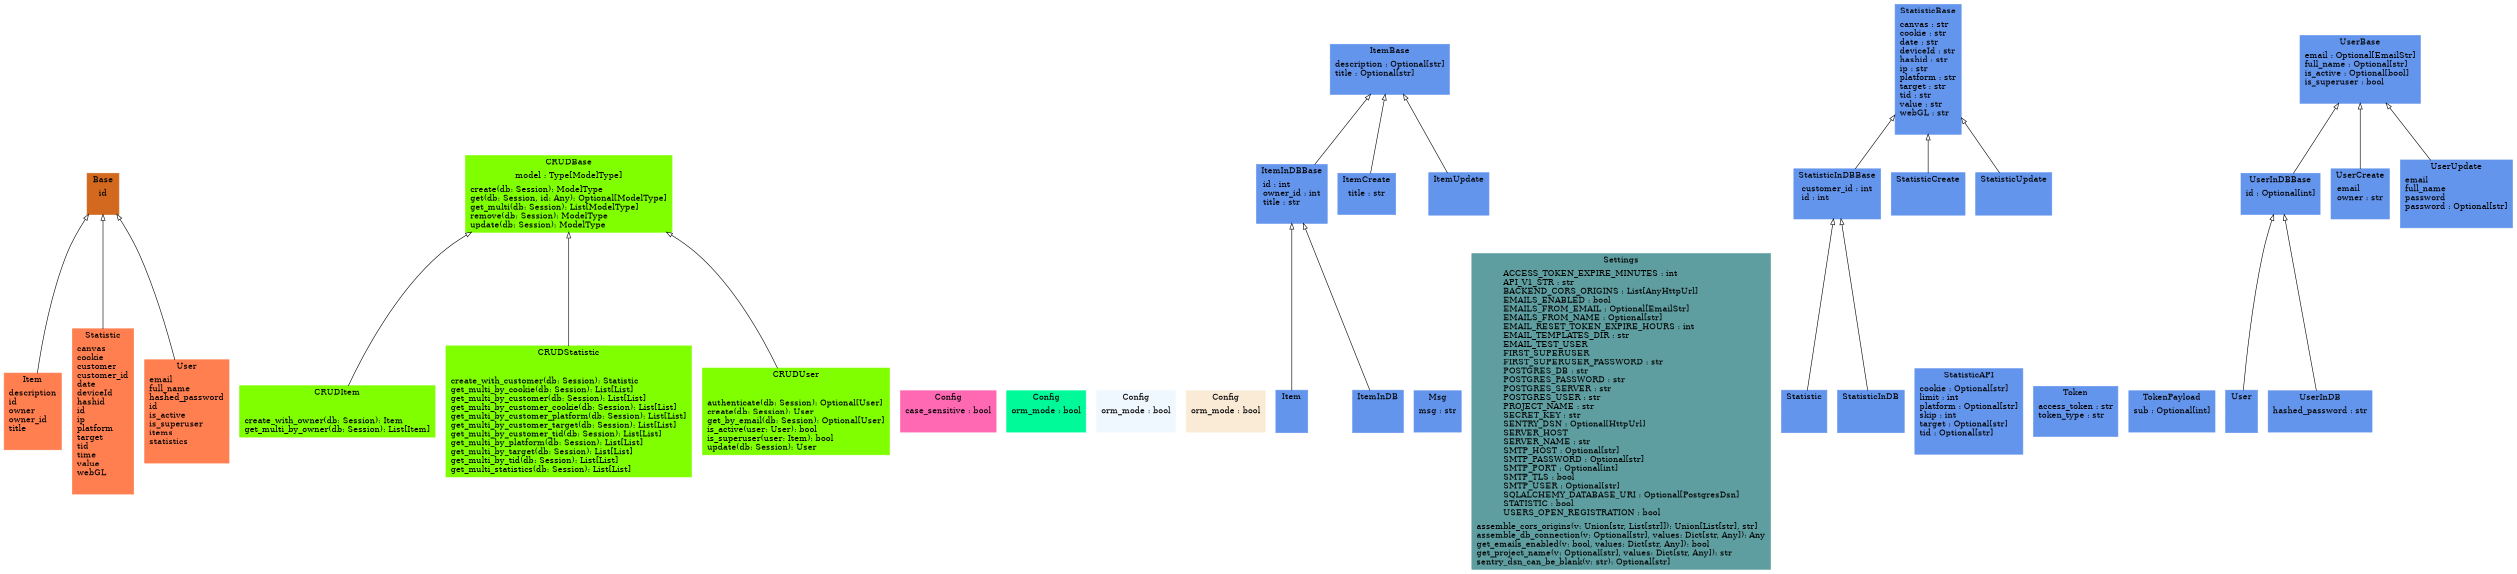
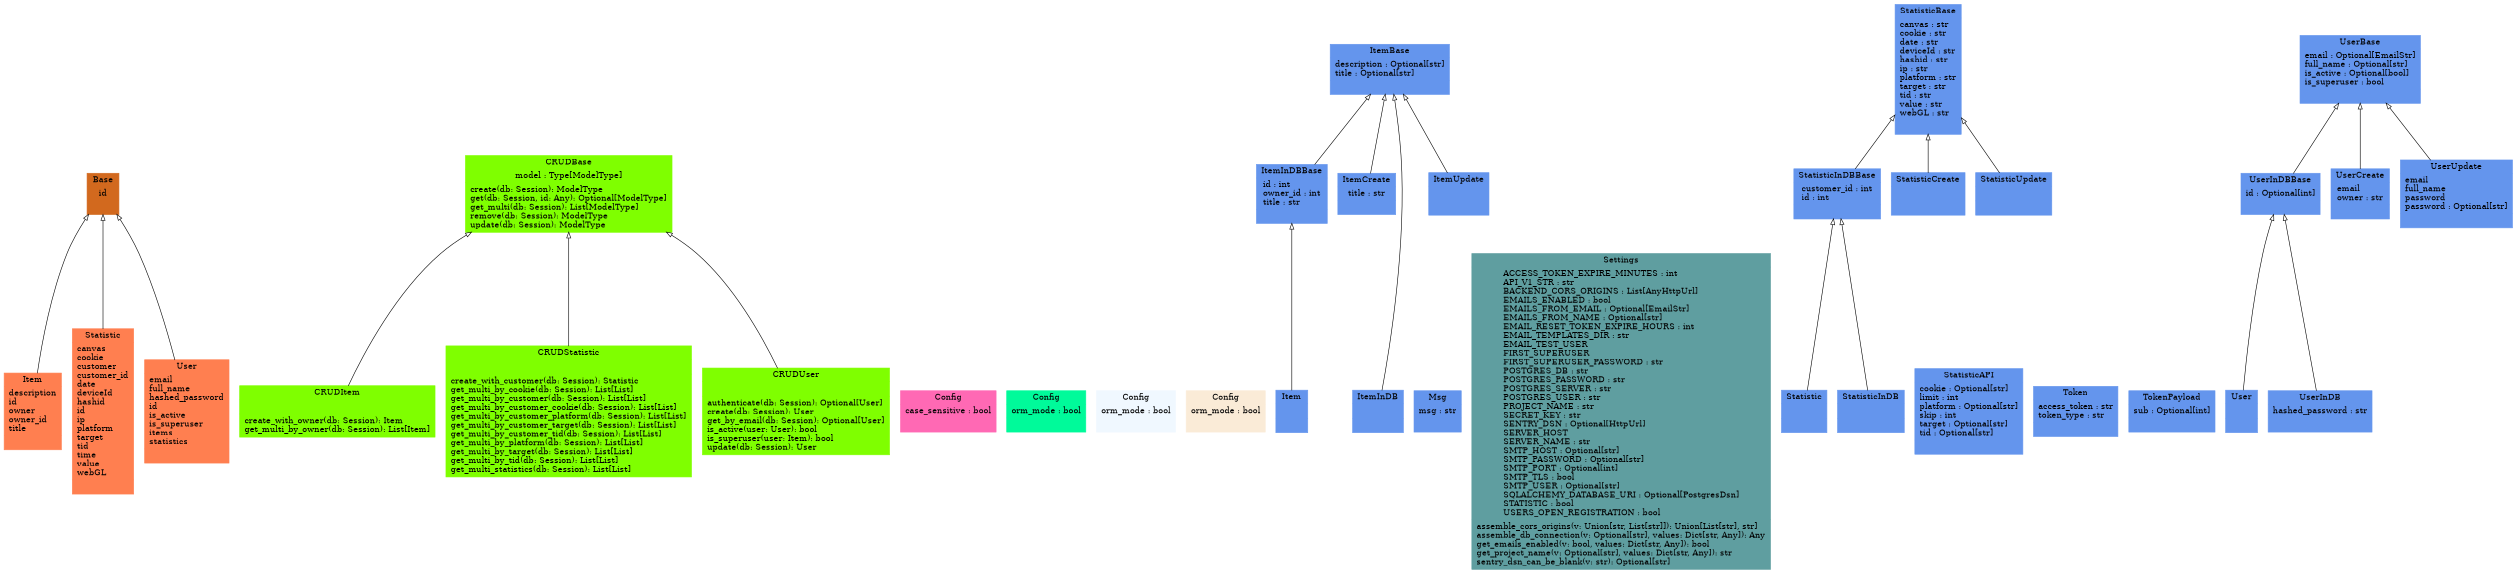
(1338, 310) -> (1400, 246)
